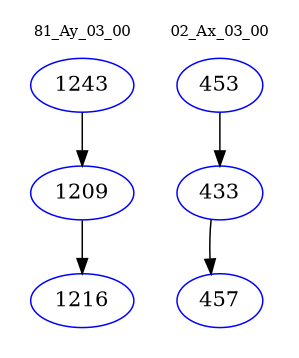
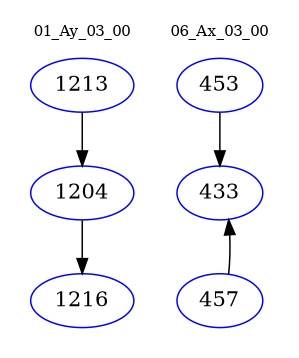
(82, 32) -> (82, 32)
(220, 32) -> (220, 32)
(82, 85) -> (82, 85)
(82, 193) -> (82, 193)
(210, 239) -> (230, 255)
